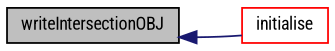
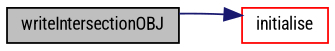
(219, 37) -> (202, 14)
